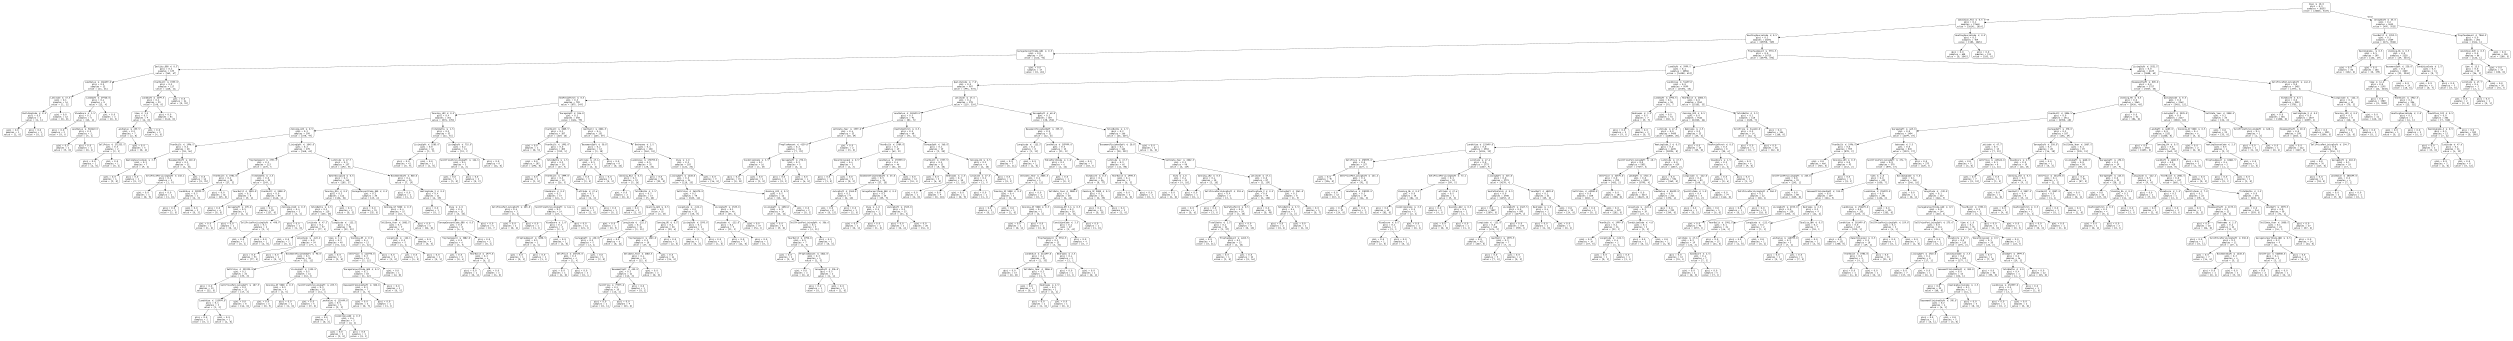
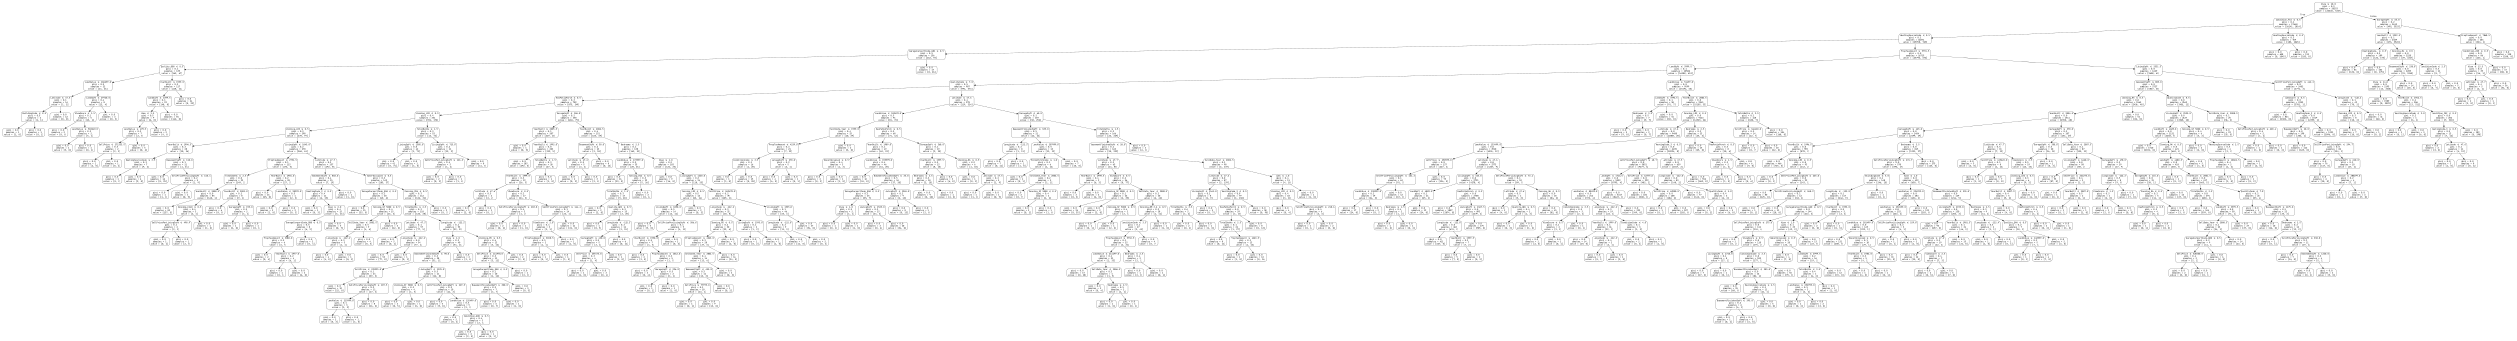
(794, 164) -> (783, 164)
(1185, 187) -> (1282, 186)
(657, 210) -> (620, 210)
